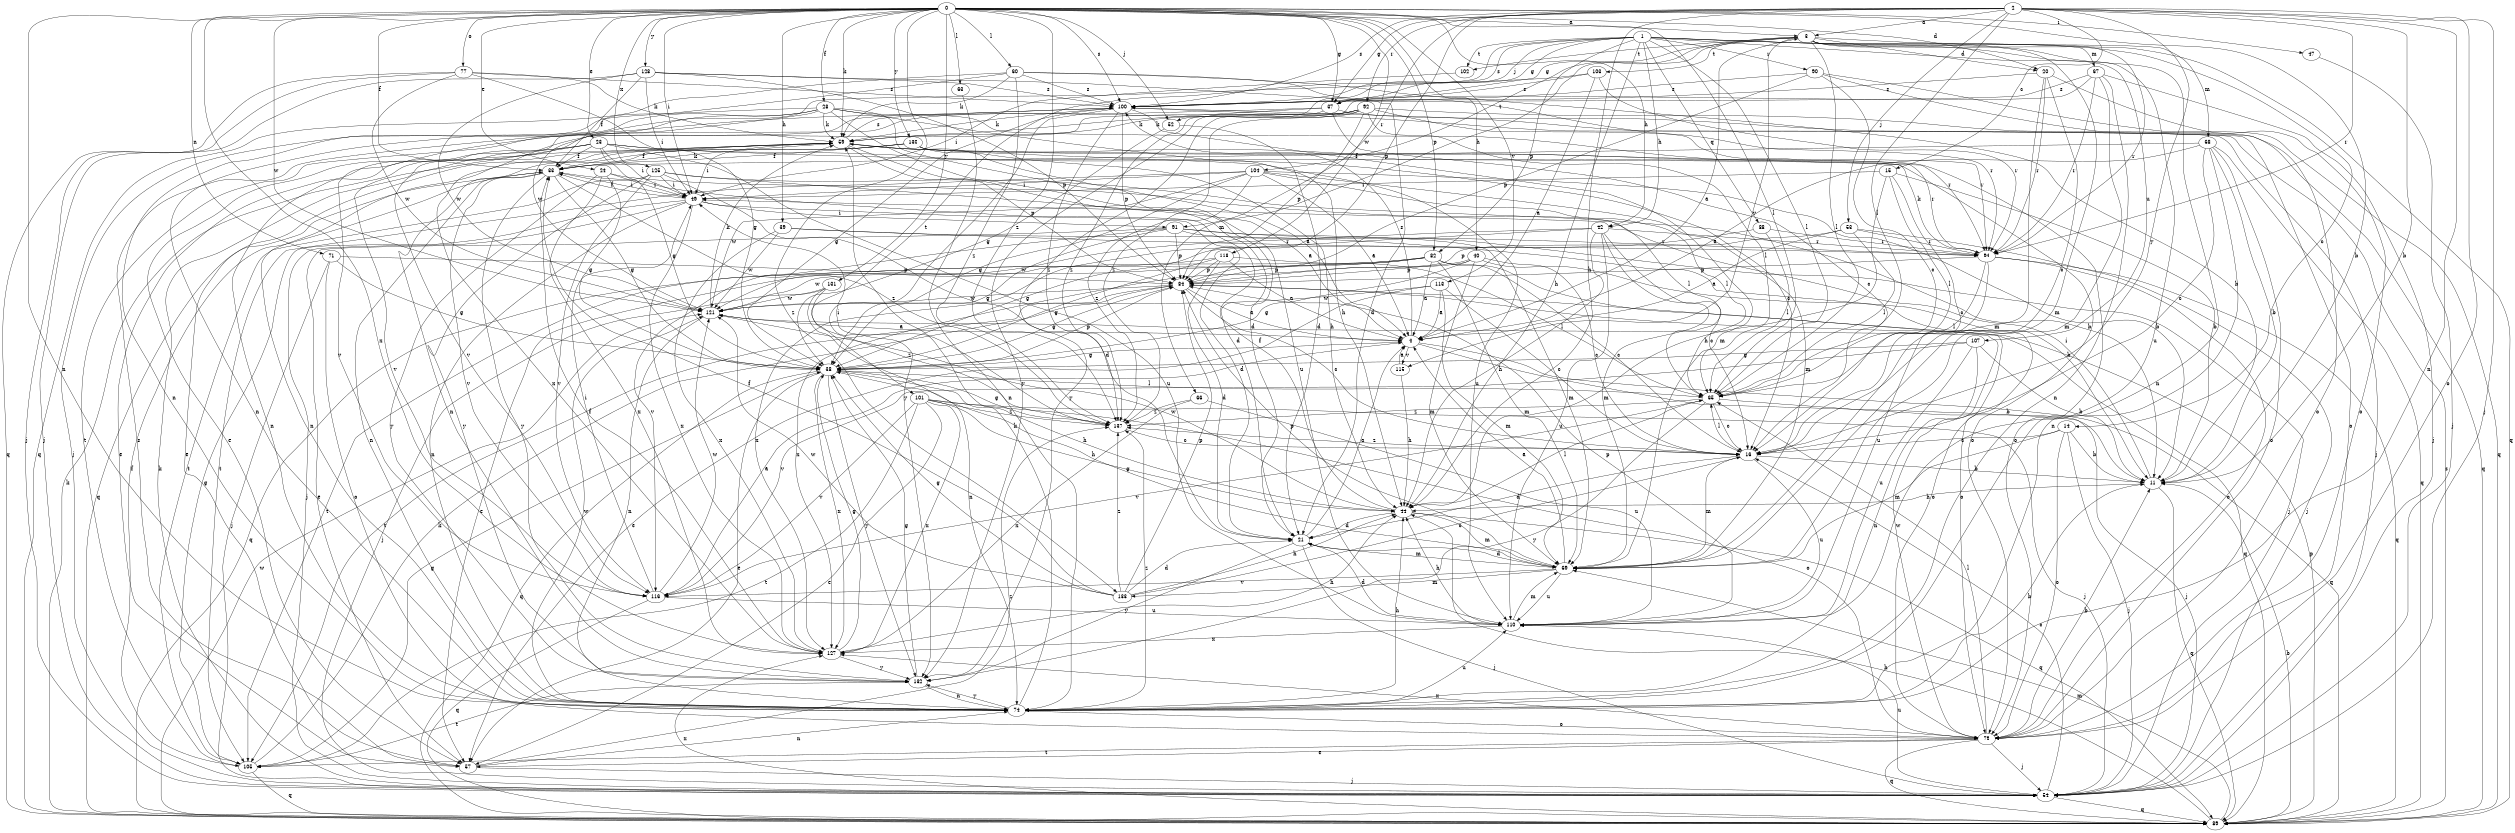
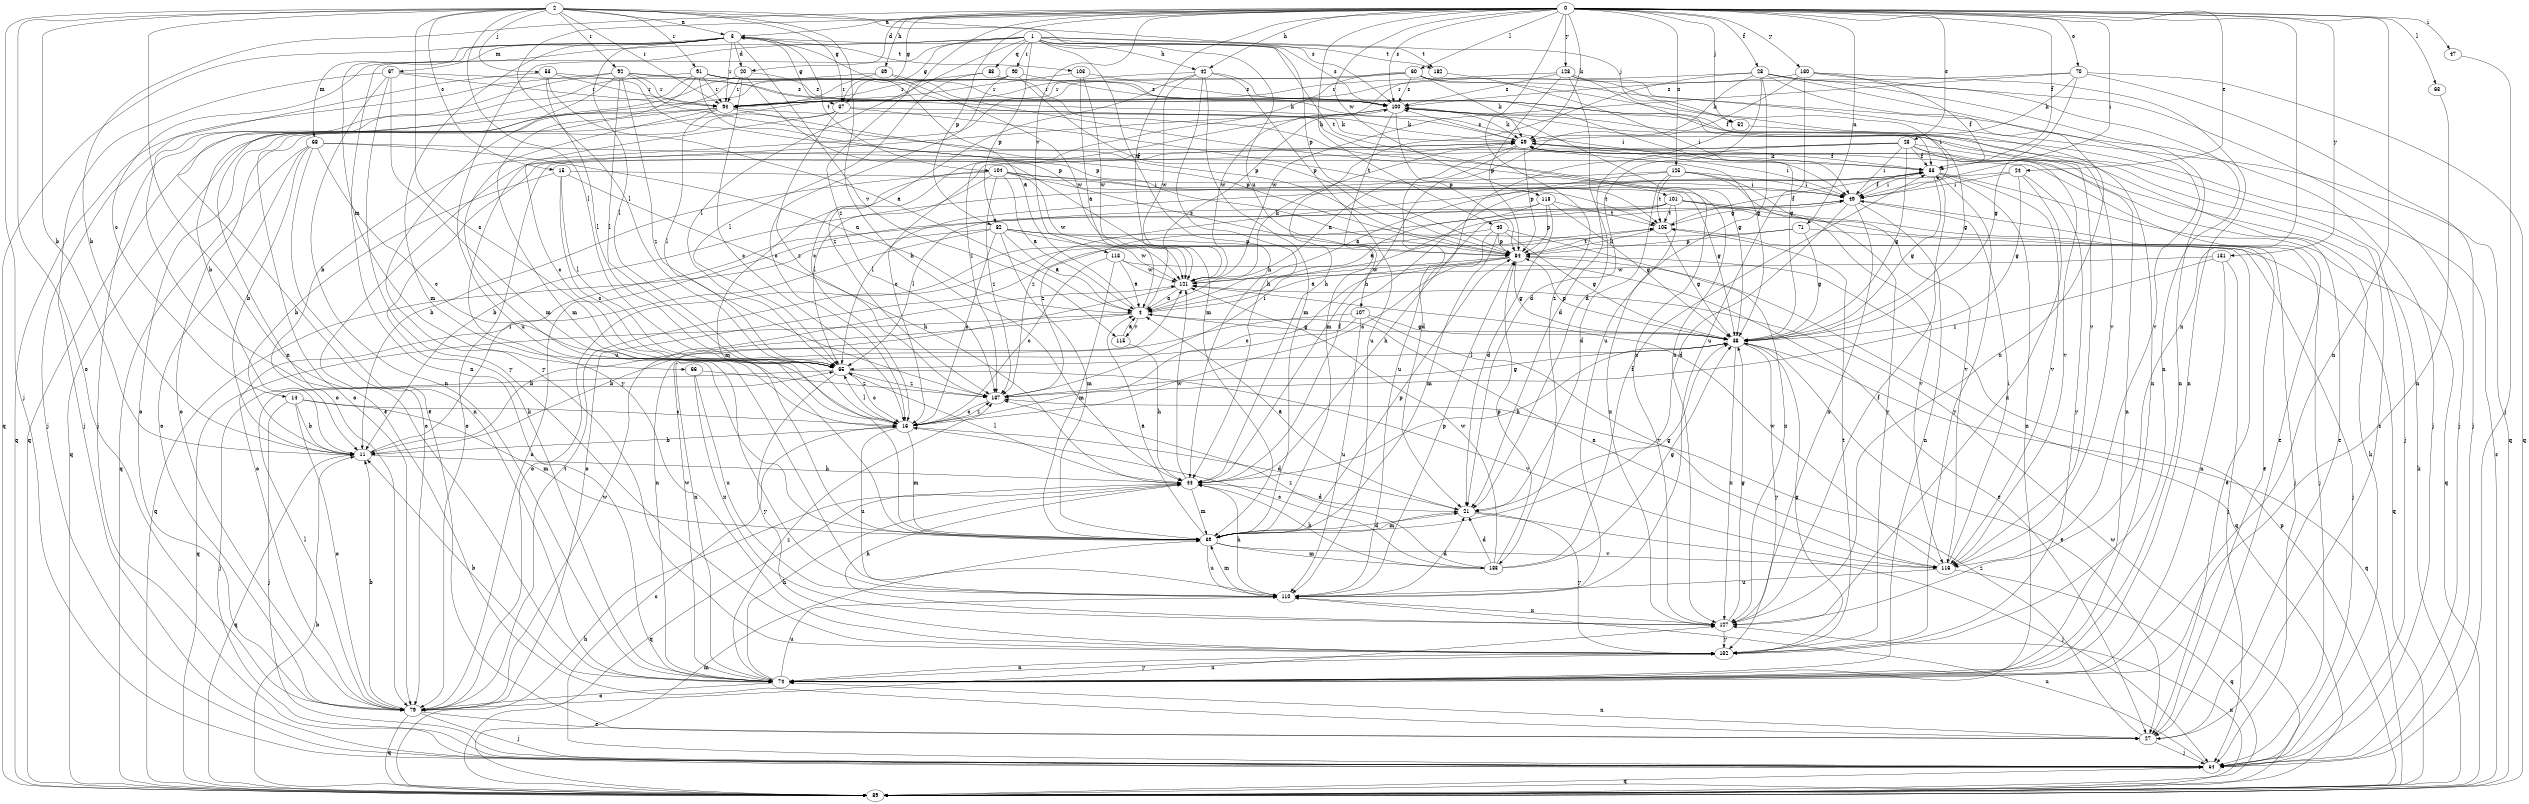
(464, 72) -> (2079, 72)
(1465, 72) -> (1438, 72)
(932, 219) -> (1309, 104)
(2152, 242) -> (480, 228)
(468, 767) -> (2148, 739)
